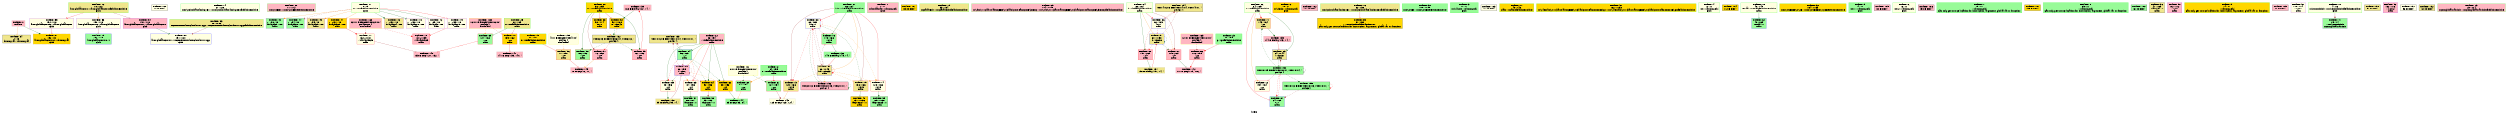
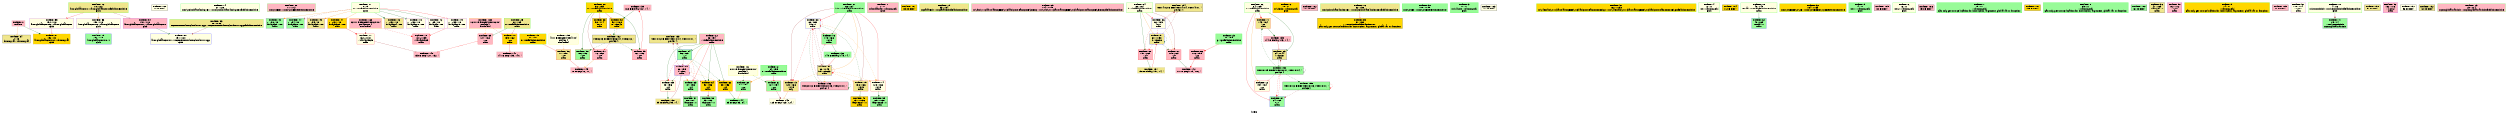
(1517, 8) -> none
(485, 39) -> (485, 39)
(1197, 39) -> none
(691, 86) -> (691, 86)
(791, 89) -> (791, 89)
